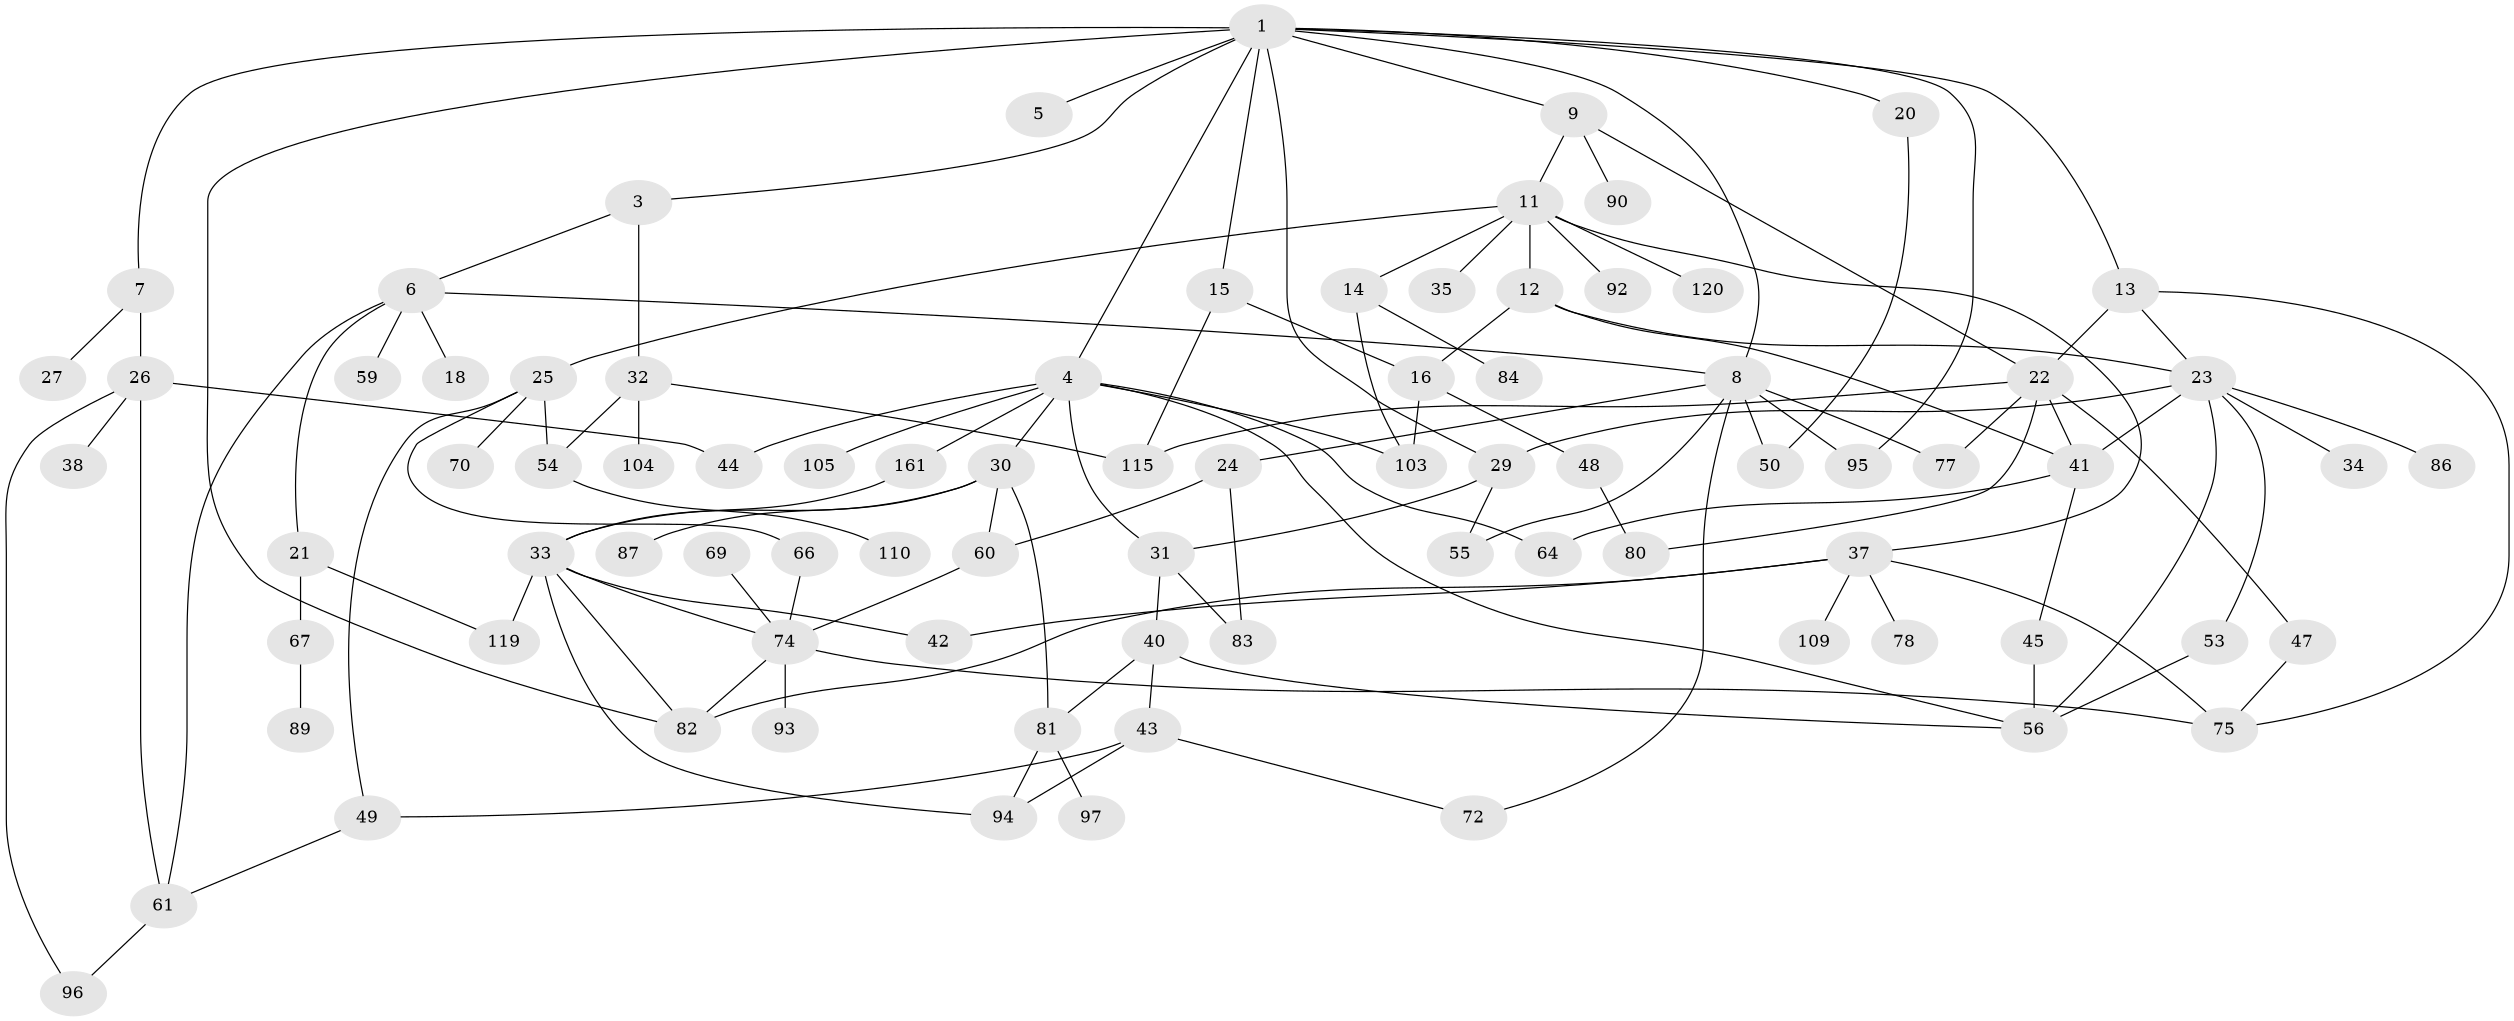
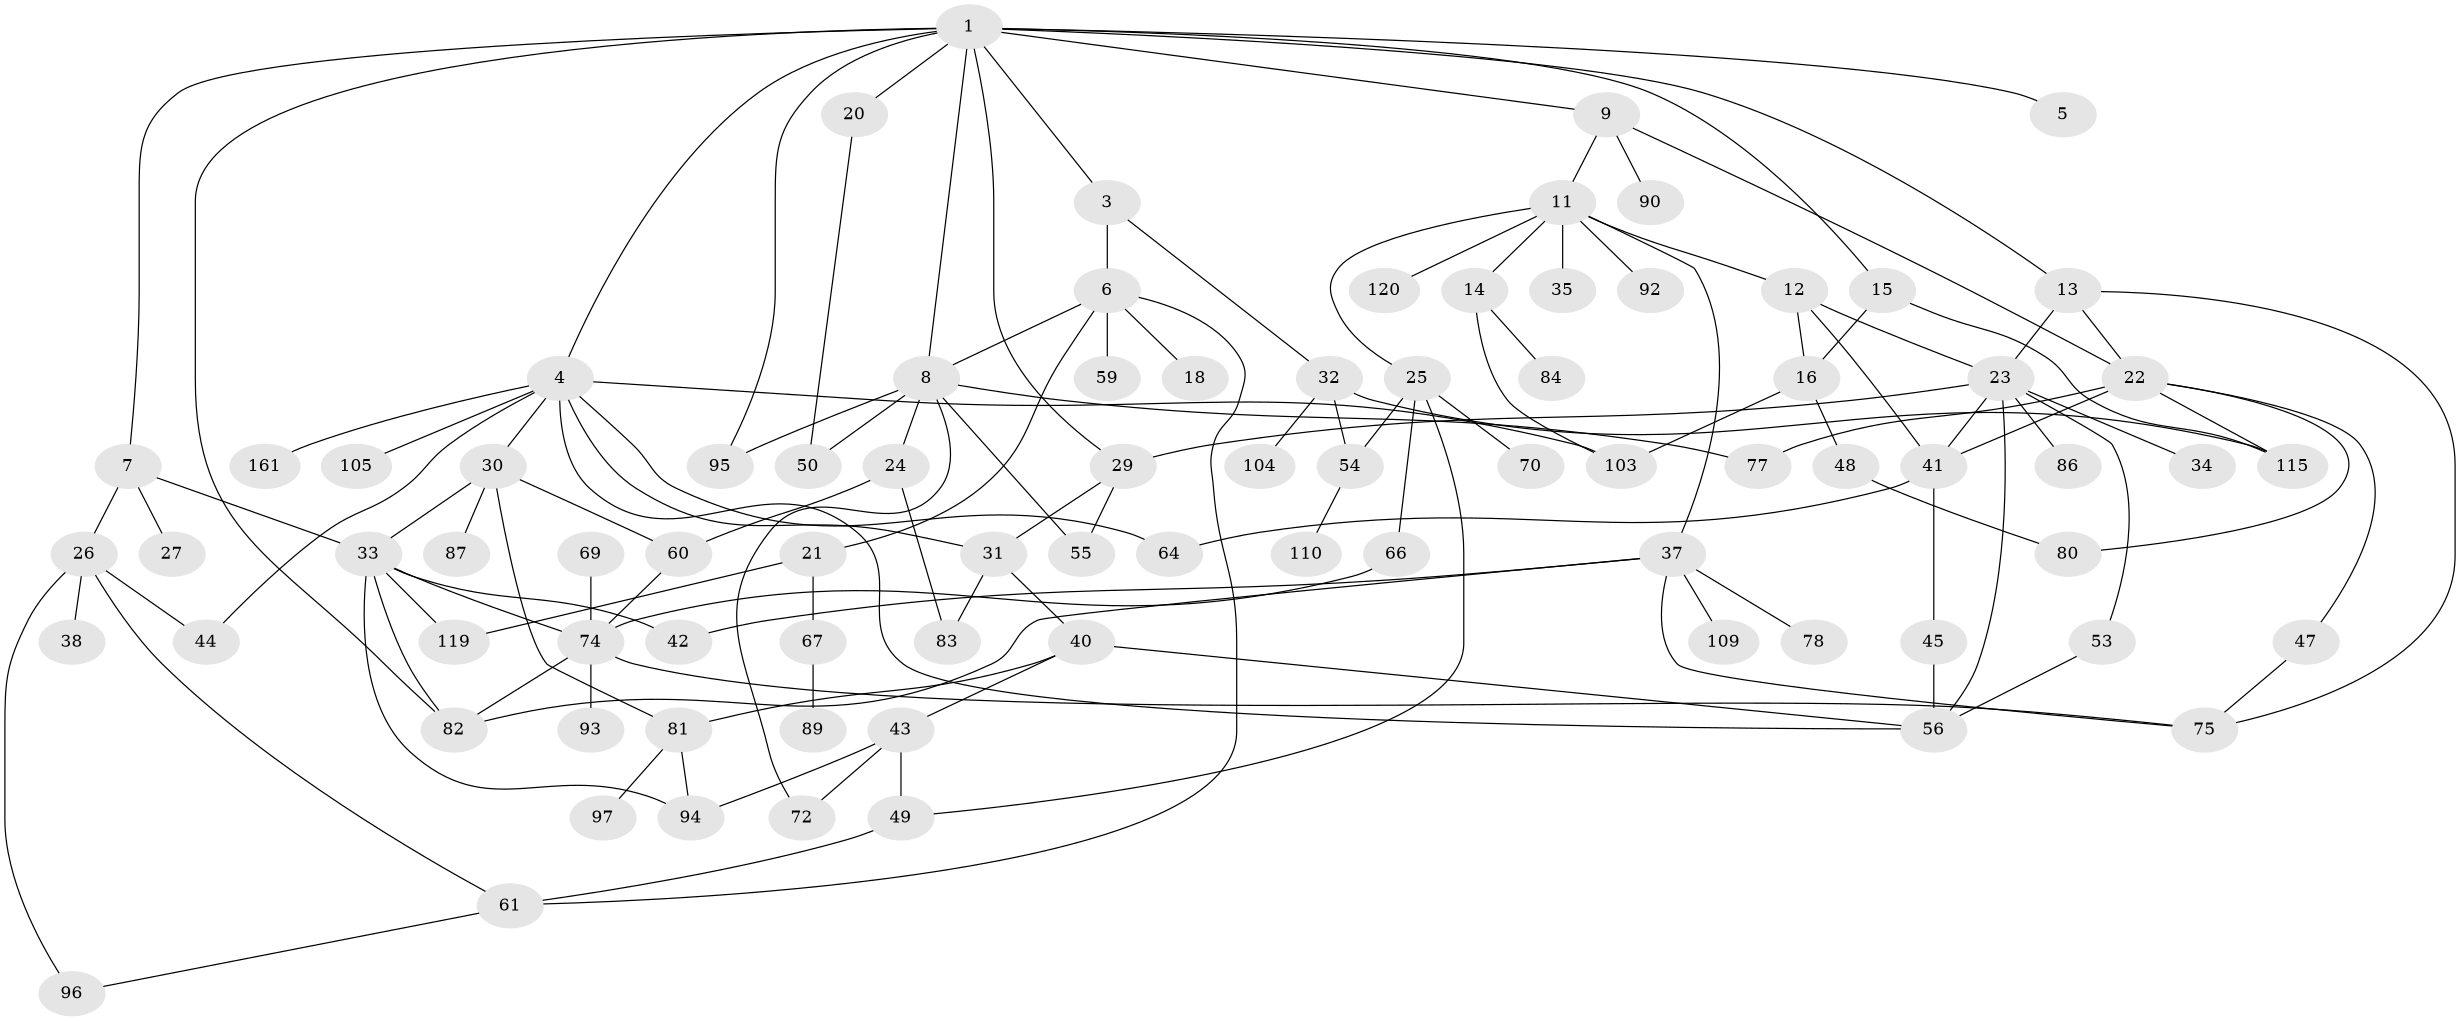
(806, 502) -> (248, 510)
